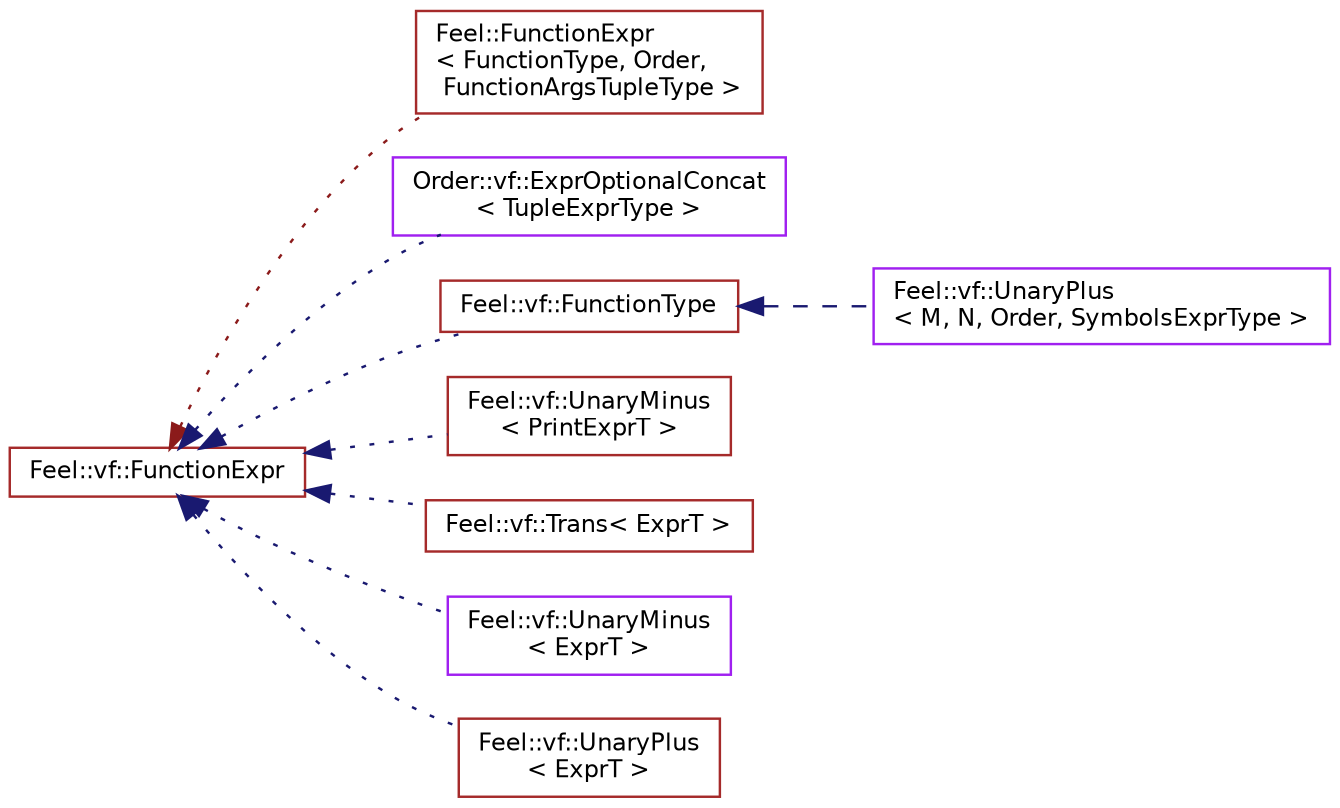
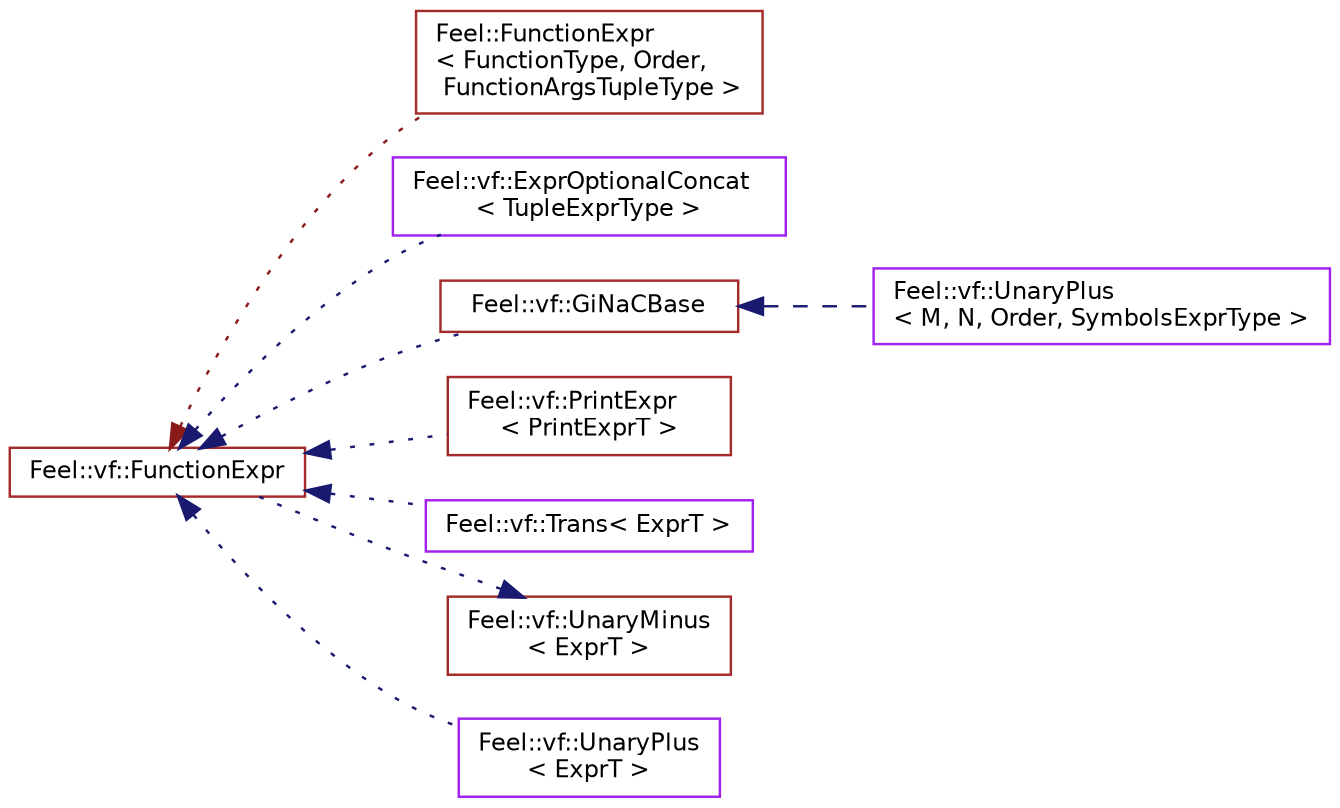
(589, 196) -> (589, 196)
(589, 306) -> (589, 306)
(589, 416) -> (589, 416)
(589, 526) -> (589, 526)
(323, 566) -> (378, 545)
(589, 636) -> (589, 636)
(589, 758) -> (589, 758)
